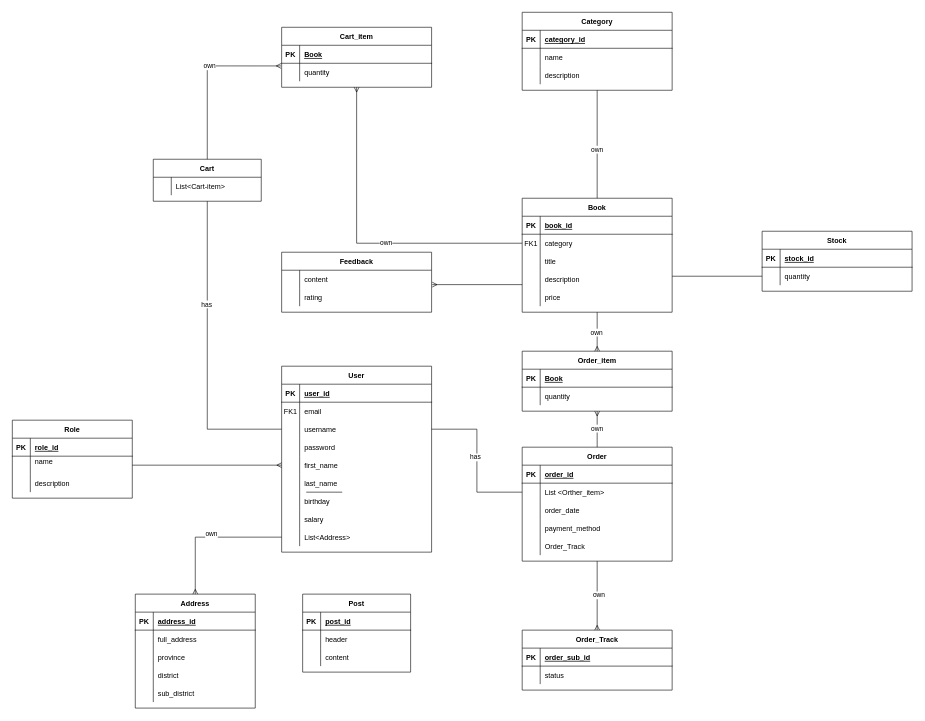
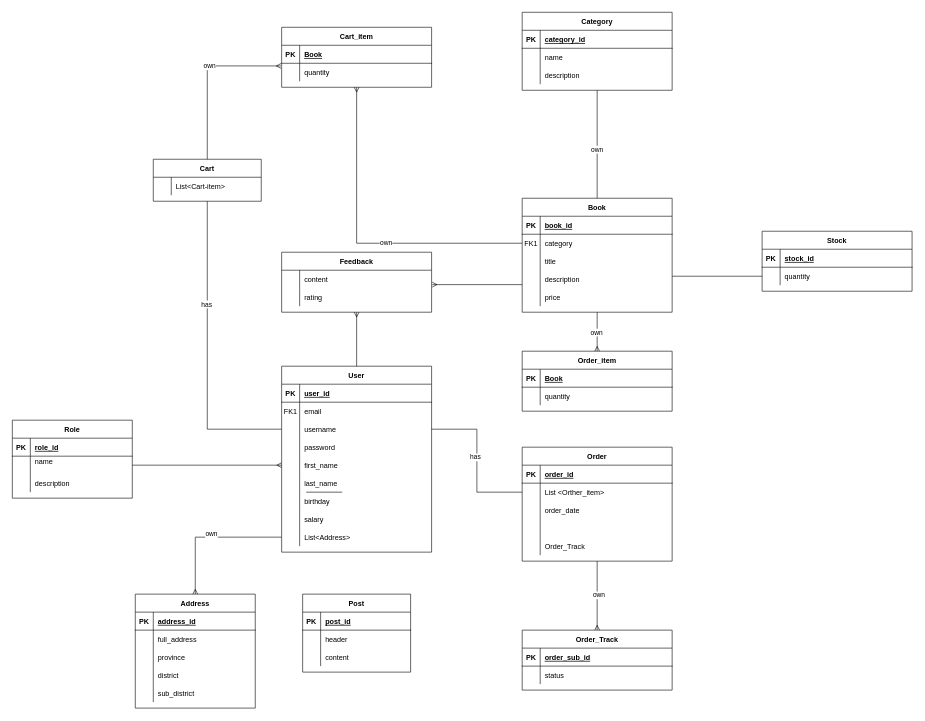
none -> (357, 340)
(597, 429) -> none
(606, 528) -> none
